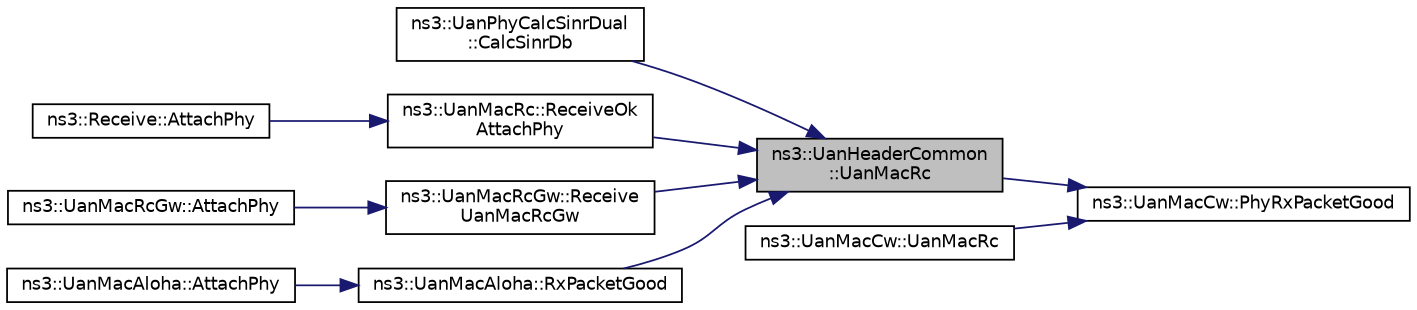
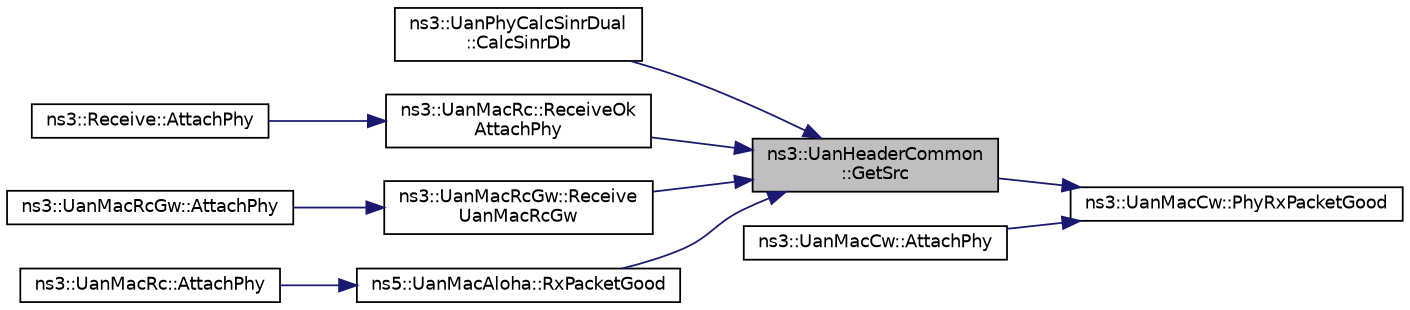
(880, 165) -> (875, 165)
(880, 243) -> (875, 243)
(151, 285) -> (150, 285)
(520, 285) -> (519, 285)
